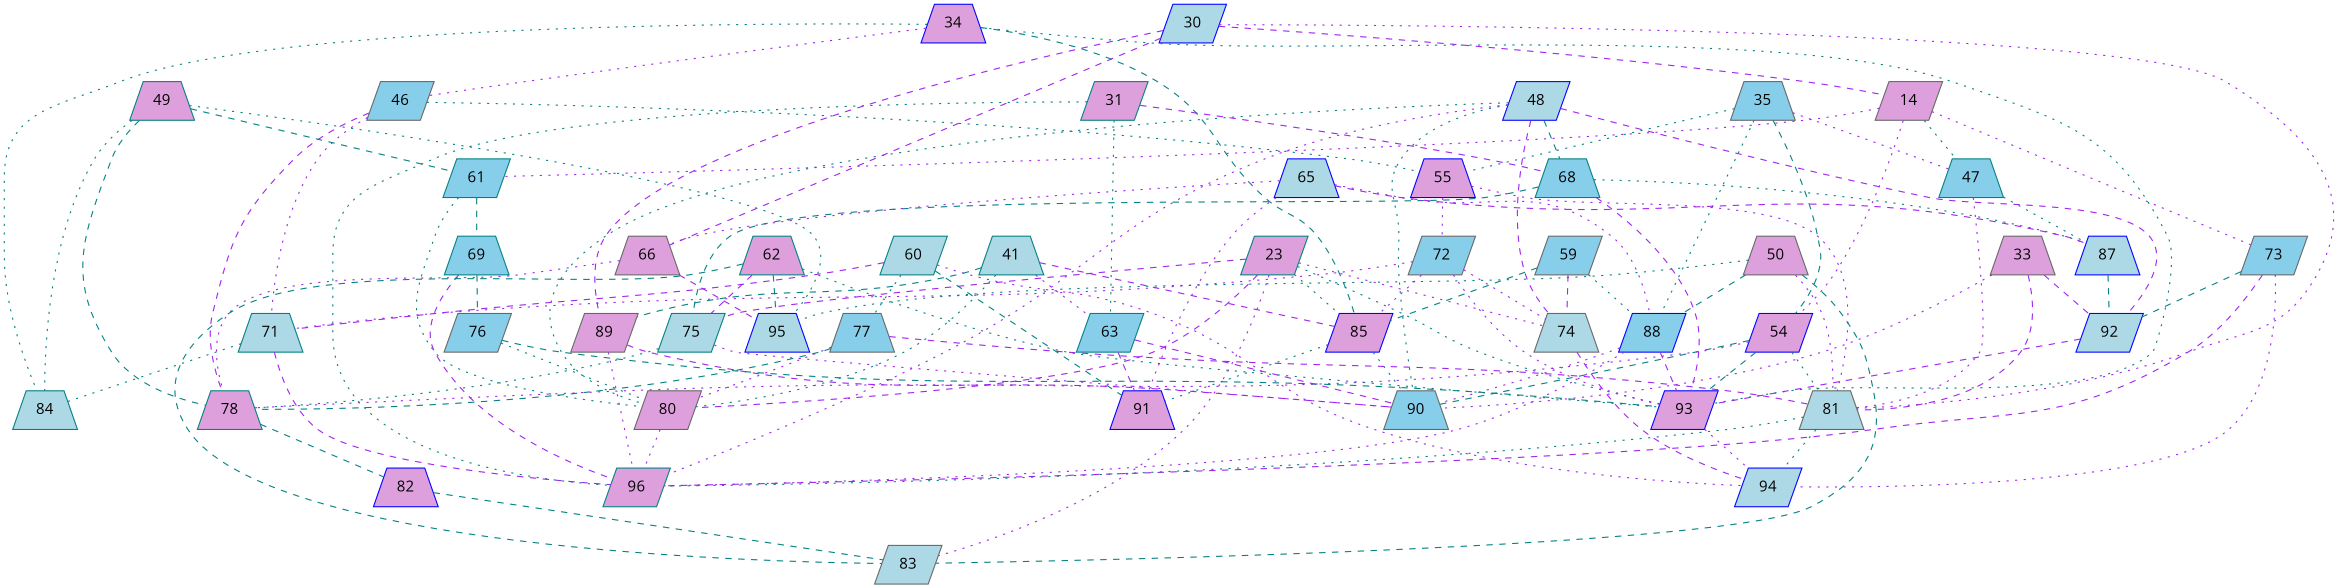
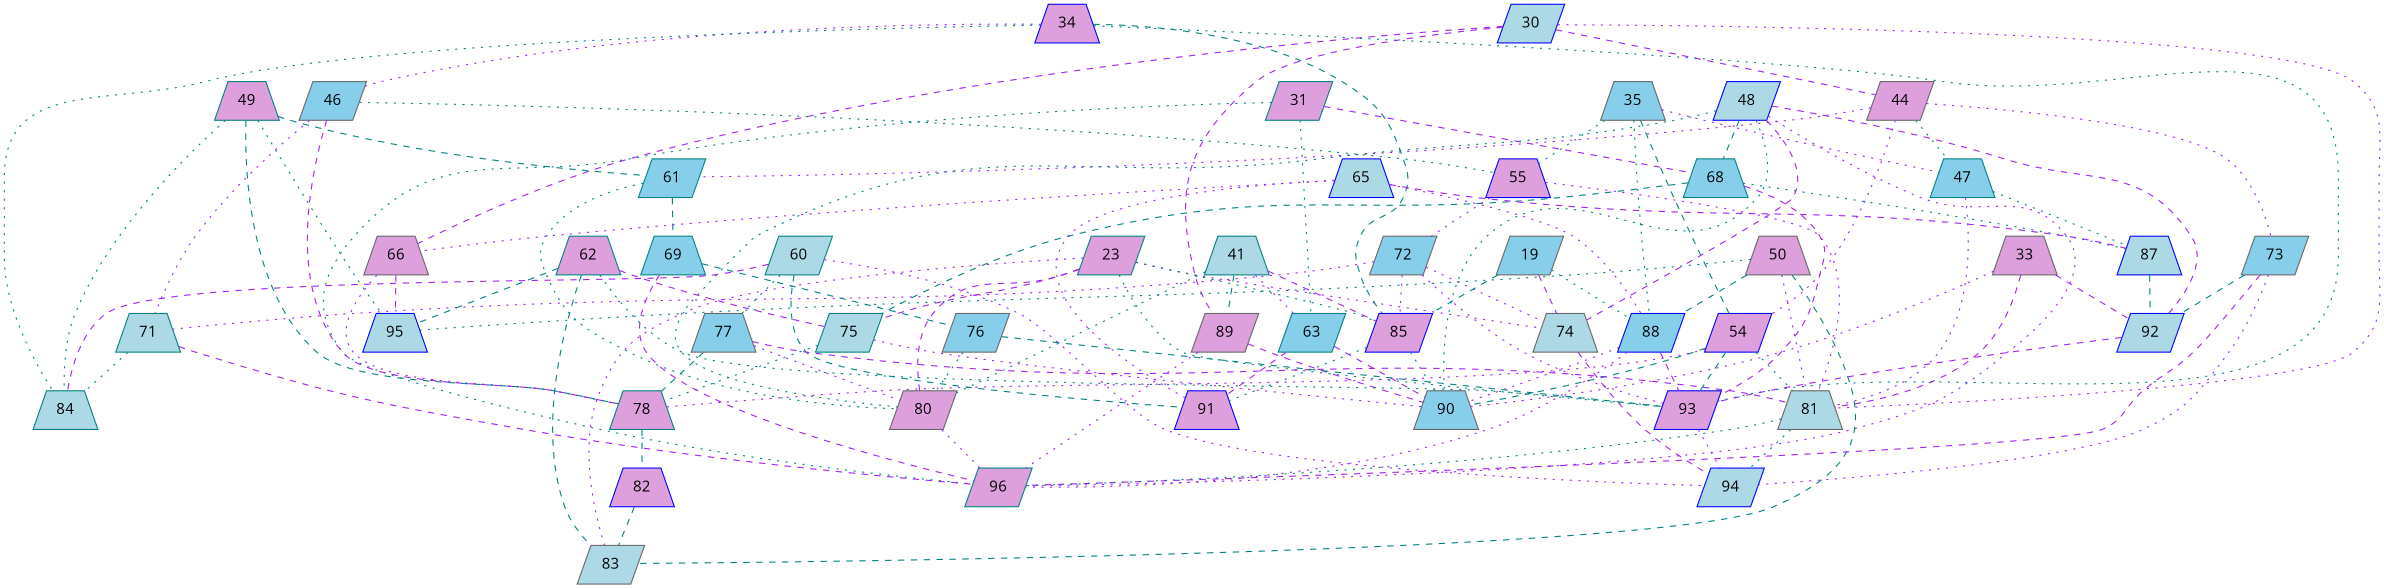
(1909, 101) -> (1900, 101)
(1569, 256) -> (1530, 256)
(649, 294) -> (411, 283)
